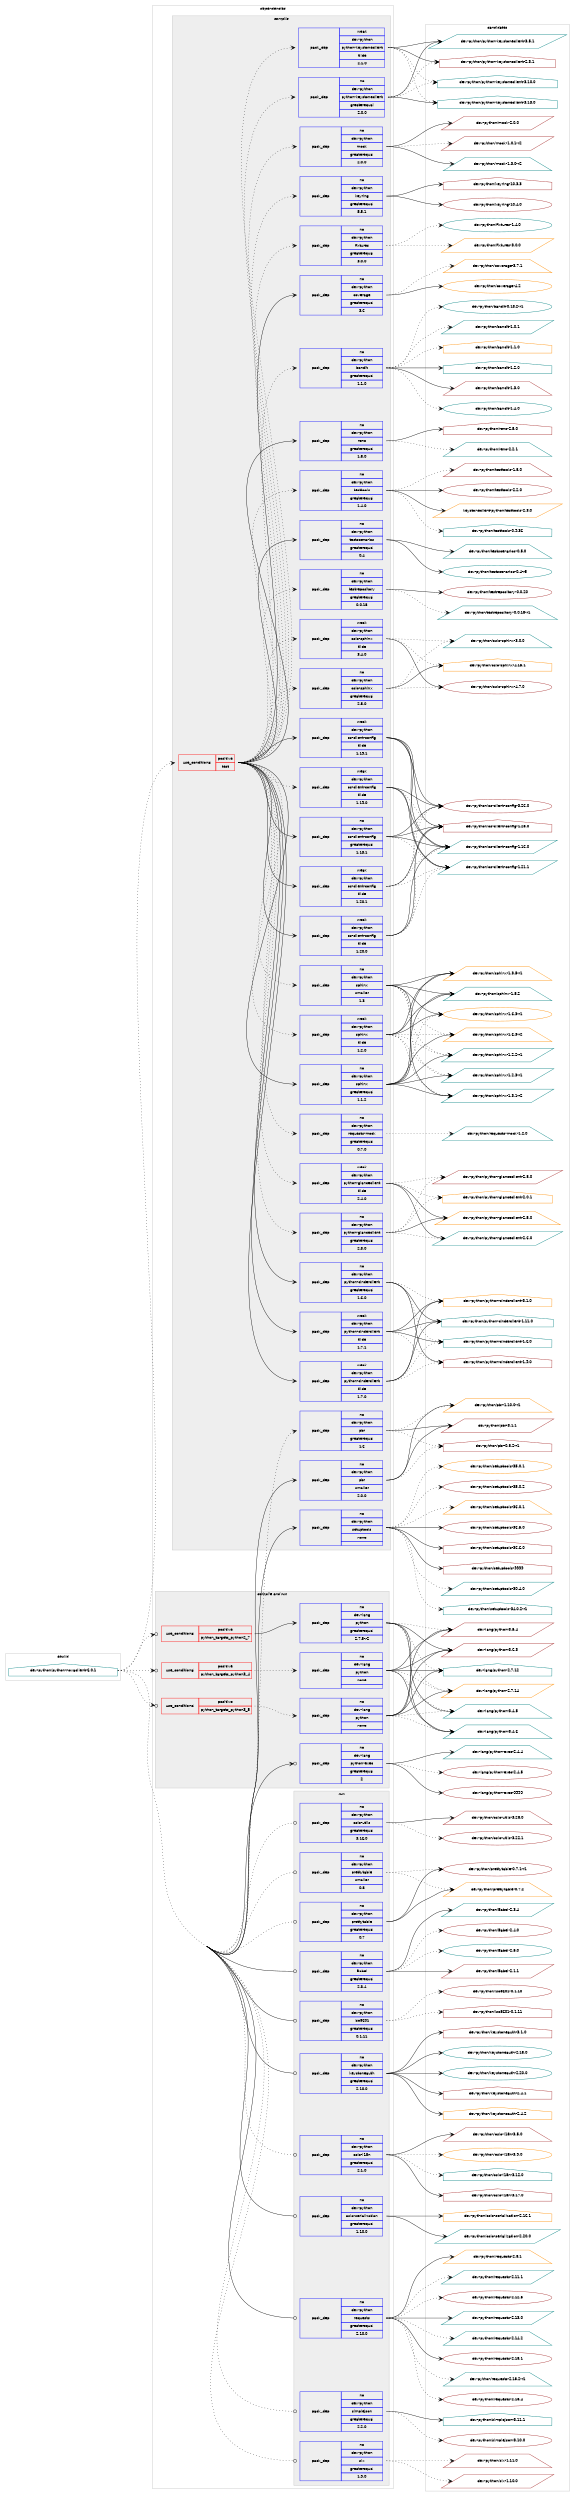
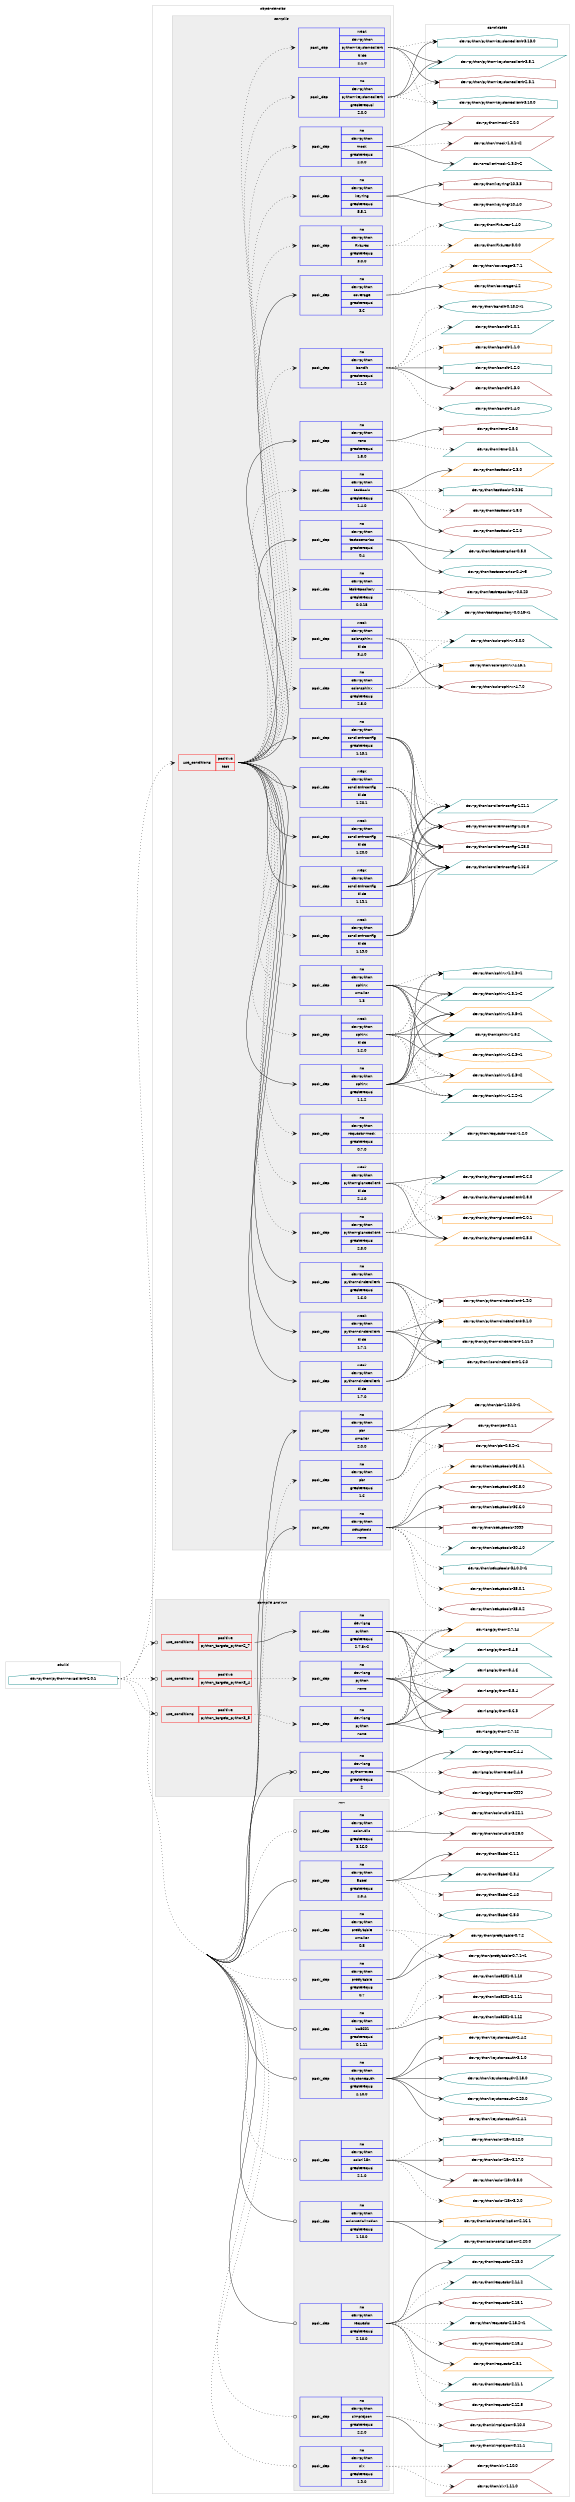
(498, 164) -> (498, 164)
(498, 511) -> (498, 470)
(498, 806) -> (498, 827)
(498, 1076) -> (498, 974)
(498, 1342) -> (498, 1362)
(498, 1930) -> (498, 1895)
none -> (498, 2017)
